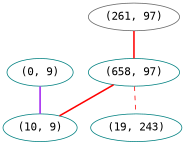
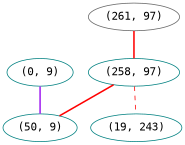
(134, 72) -> (134, 72)
(40, 128) -> (40, 128)
